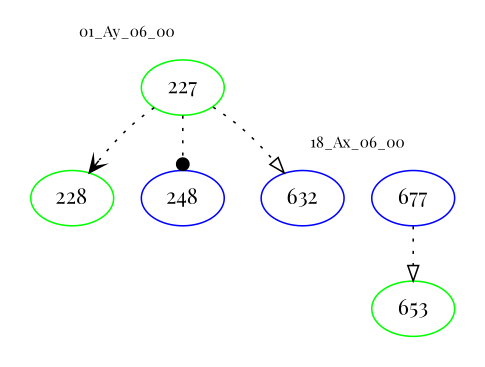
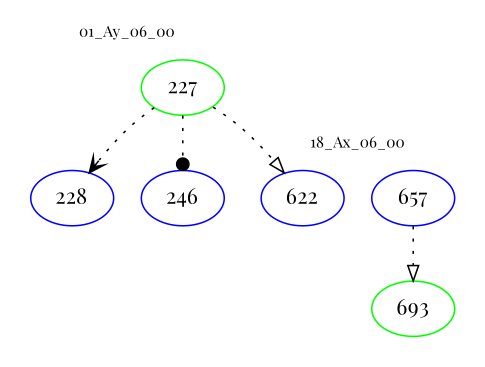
(72, 198) -> (72, 198)
(183, 198) -> (183, 198)
(303, 198) -> (303, 198)
(413, 198) -> (413, 198)
(413, 309) -> (413, 309)
